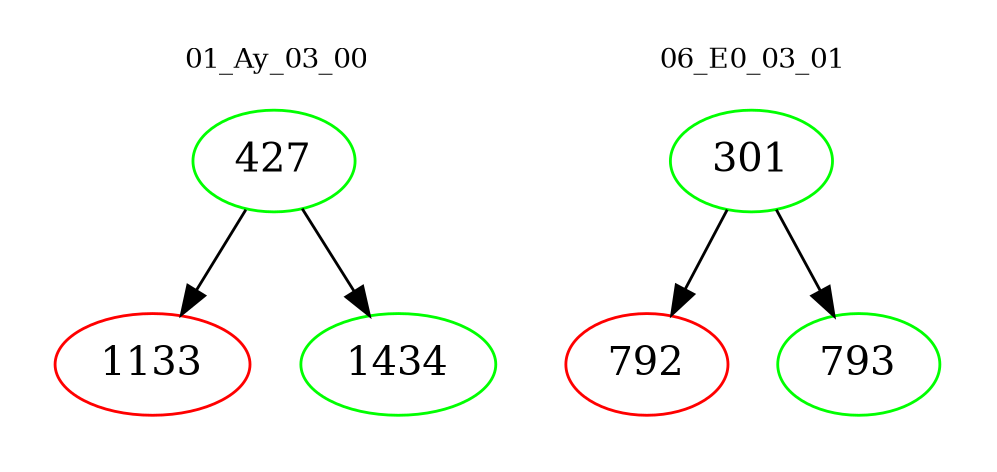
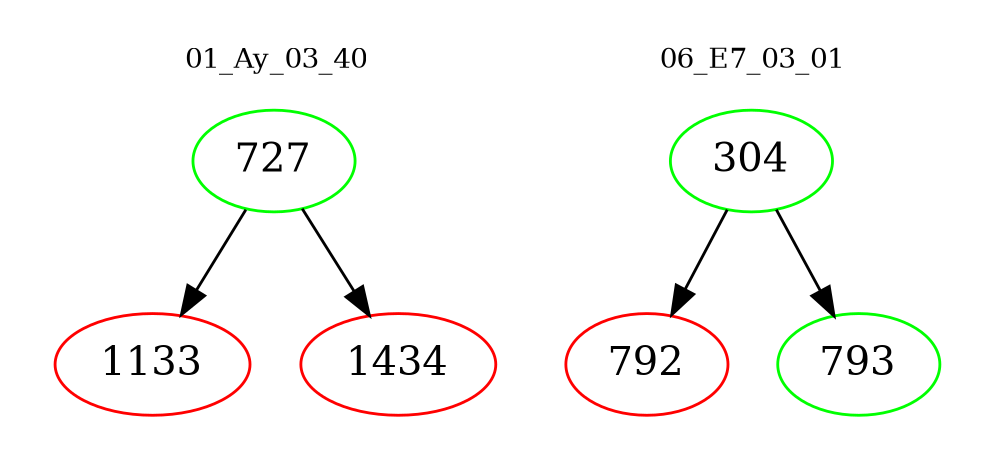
(277, 61) -> (277, 61)
(753, 61) -> (753, 61)
(274, 161) -> (274, 161)
(751, 161) -> (751, 161)
(398, 364) -> (398, 364)
